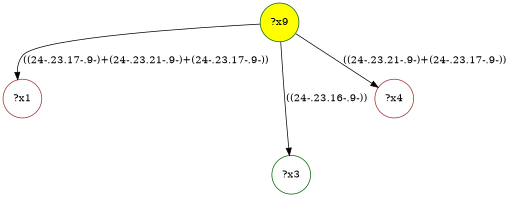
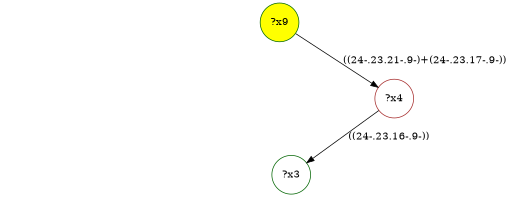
(284, 95) -> (346, 134)
(22, 99) -> none
